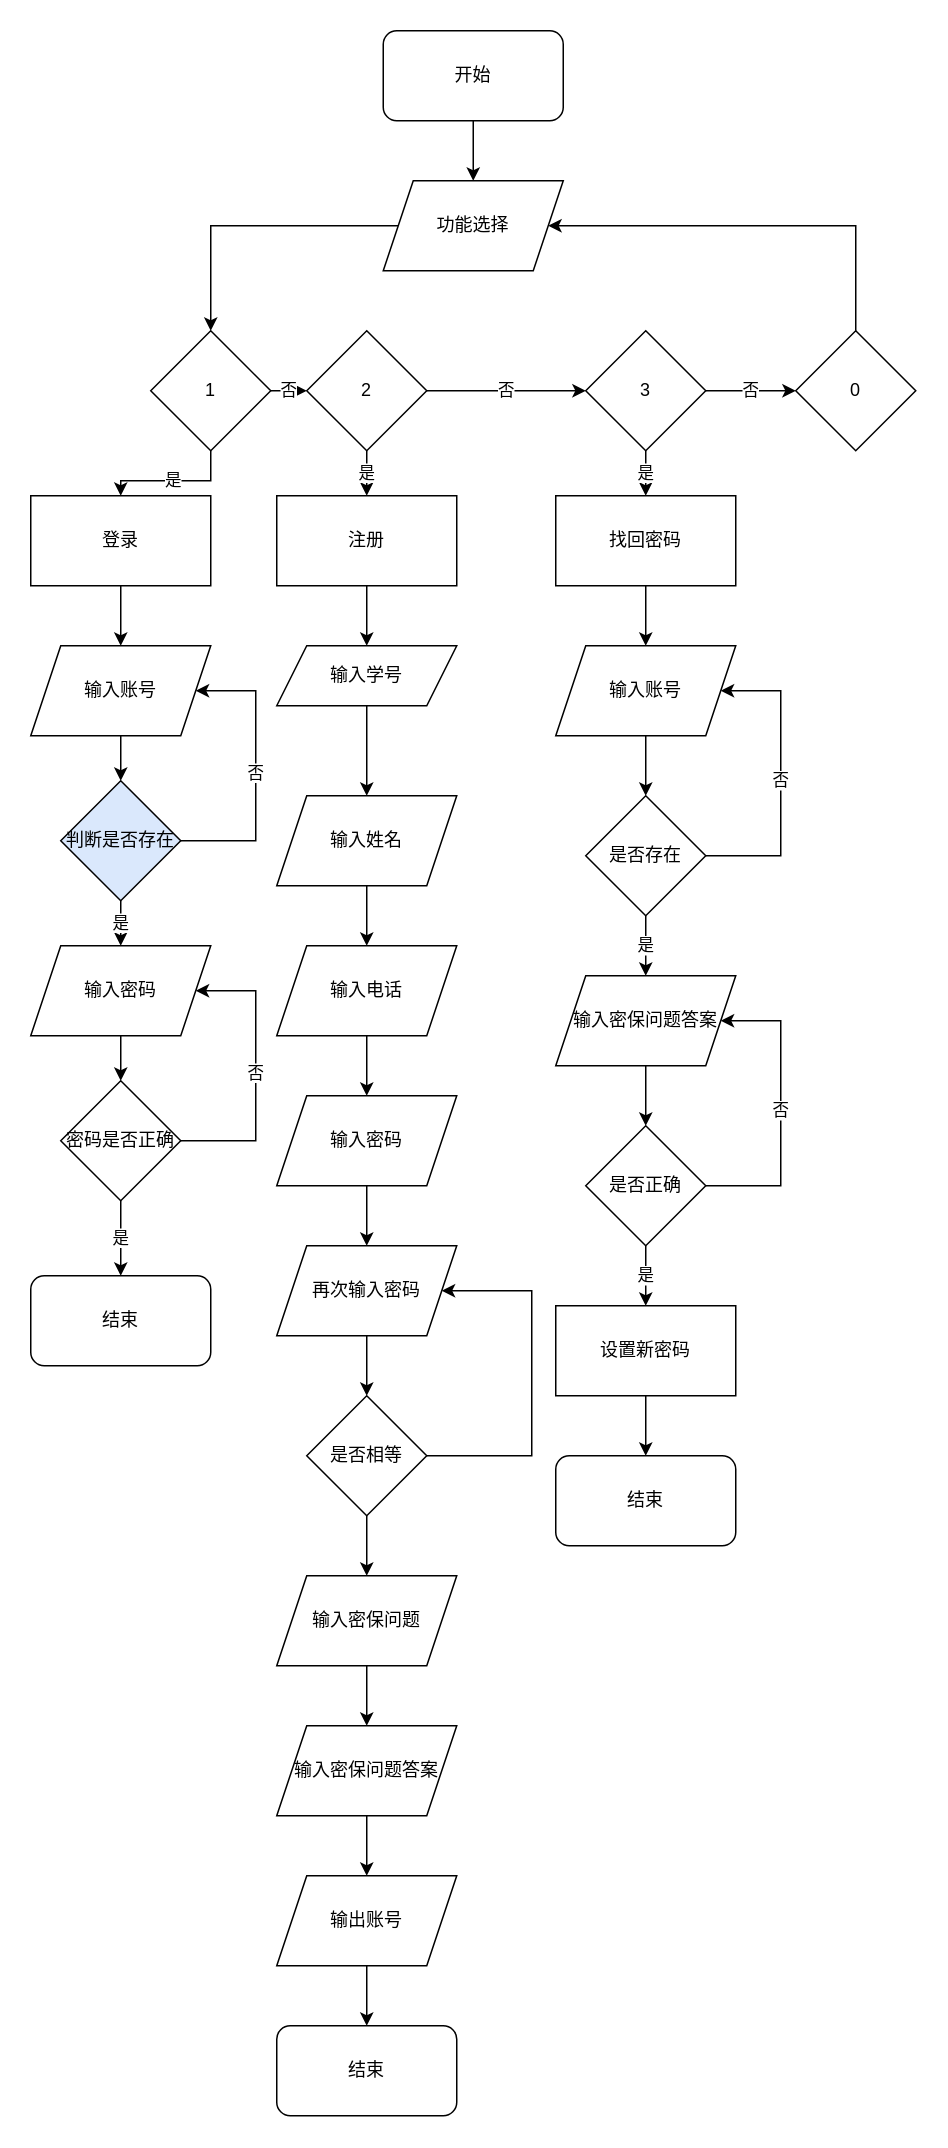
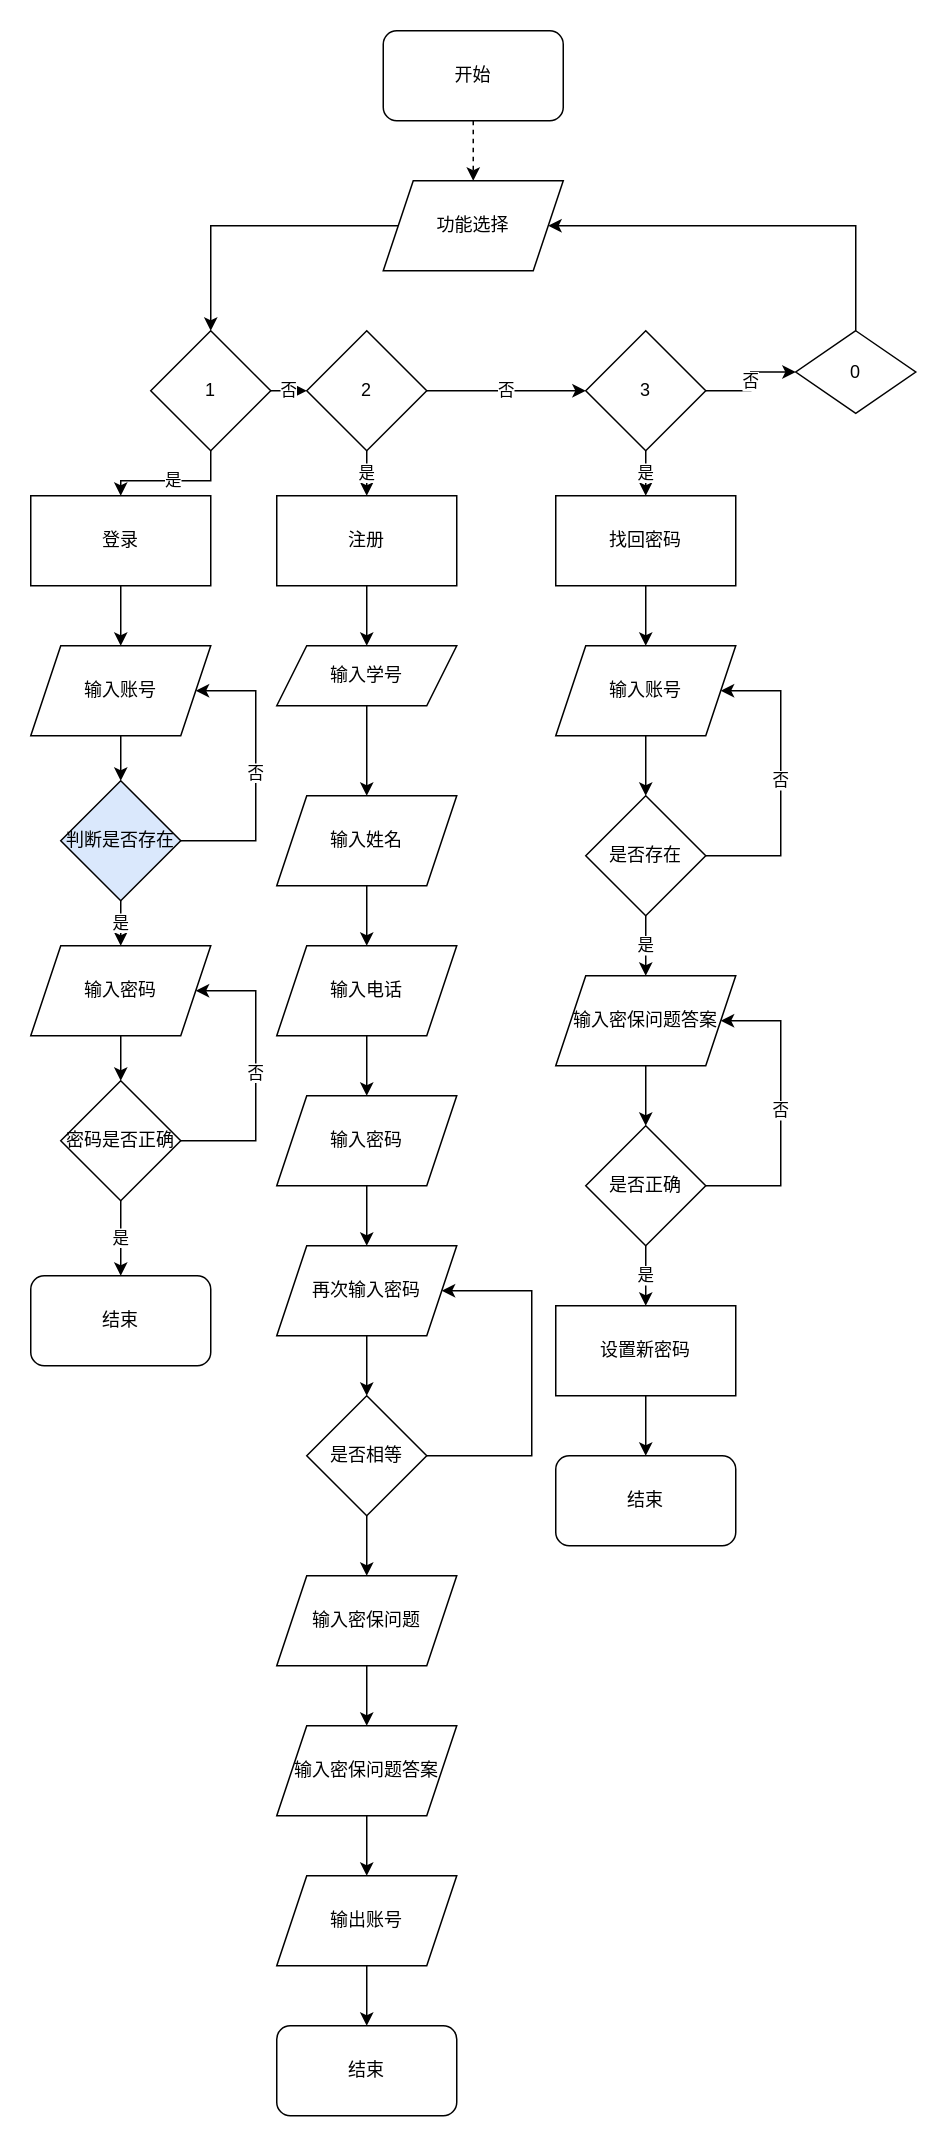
(473, 145) -> (473, 145)
(856, 391) -> (856, 372)
